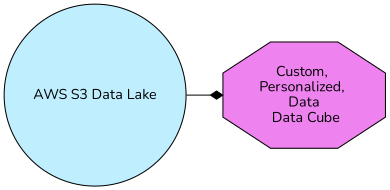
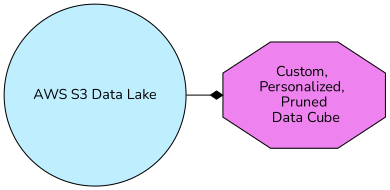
(304, 95) -> (304, 95)
